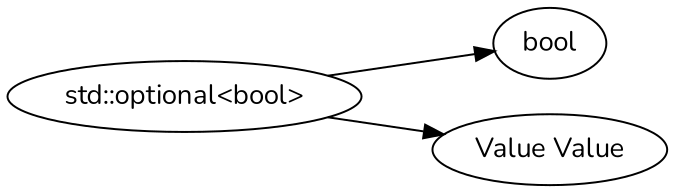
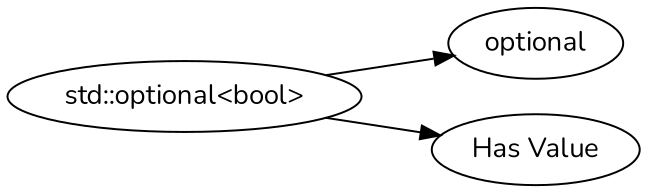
(550, 43) -> (536, 43)
(550, 150) -> (536, 150)
